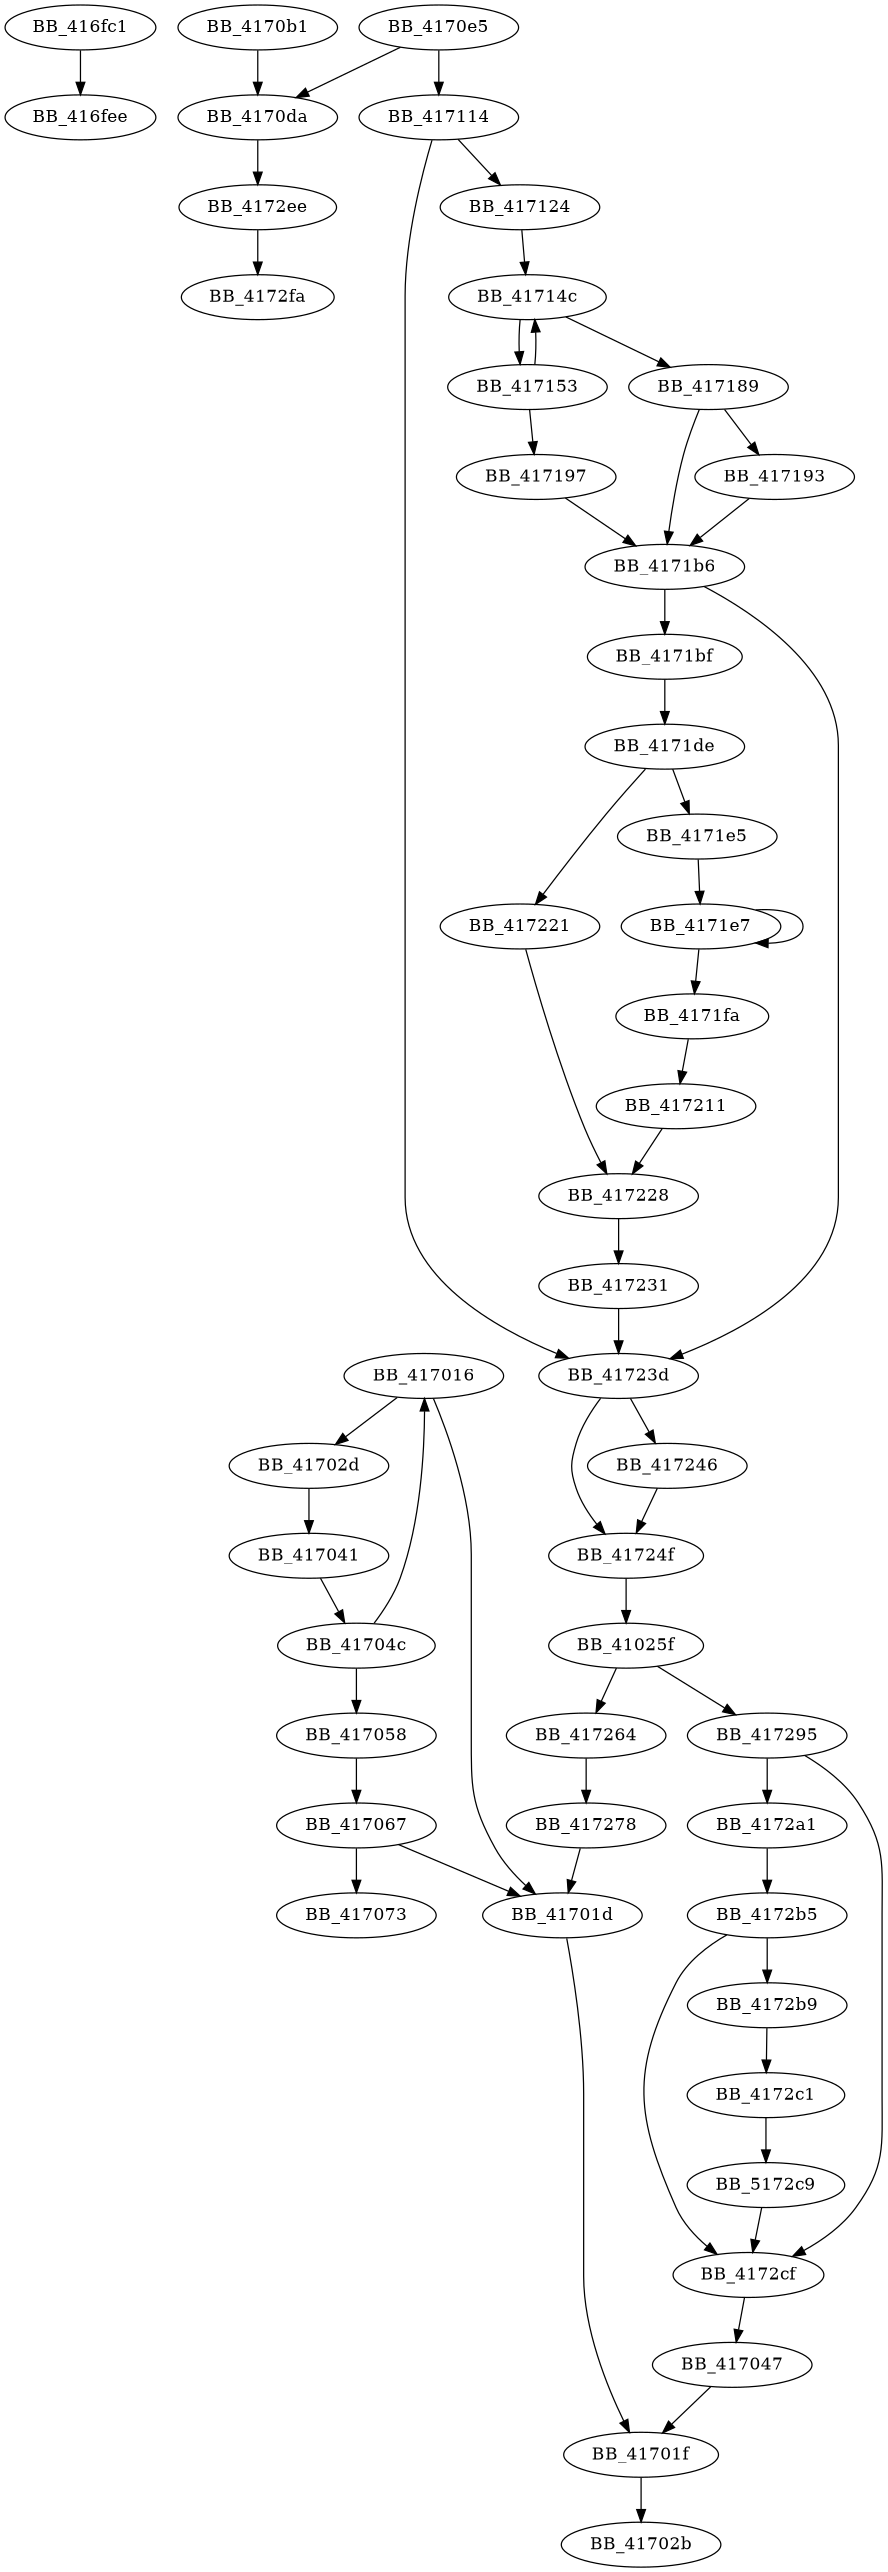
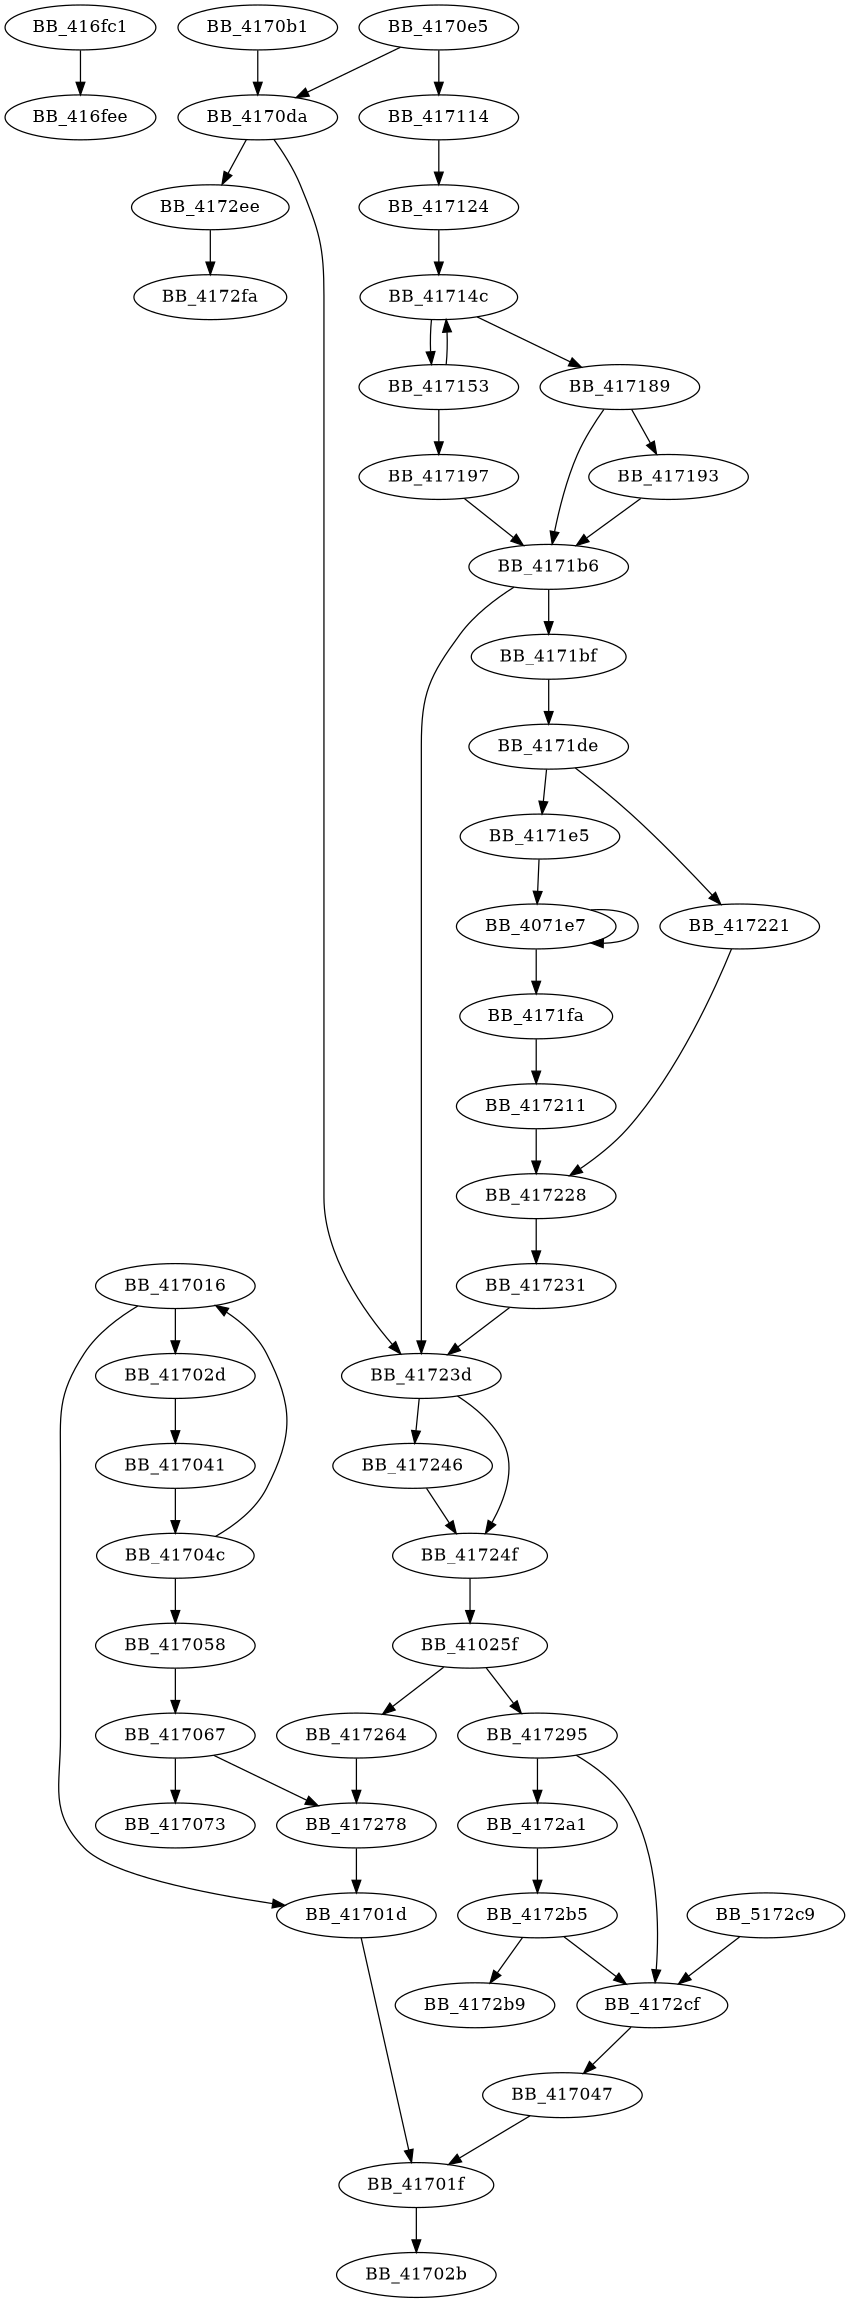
(405, 782) -> (324, 746)
(701, 926) -> (536, 926)
(454, 1868) -> (260, 1778)
(766, 2095) -> none
